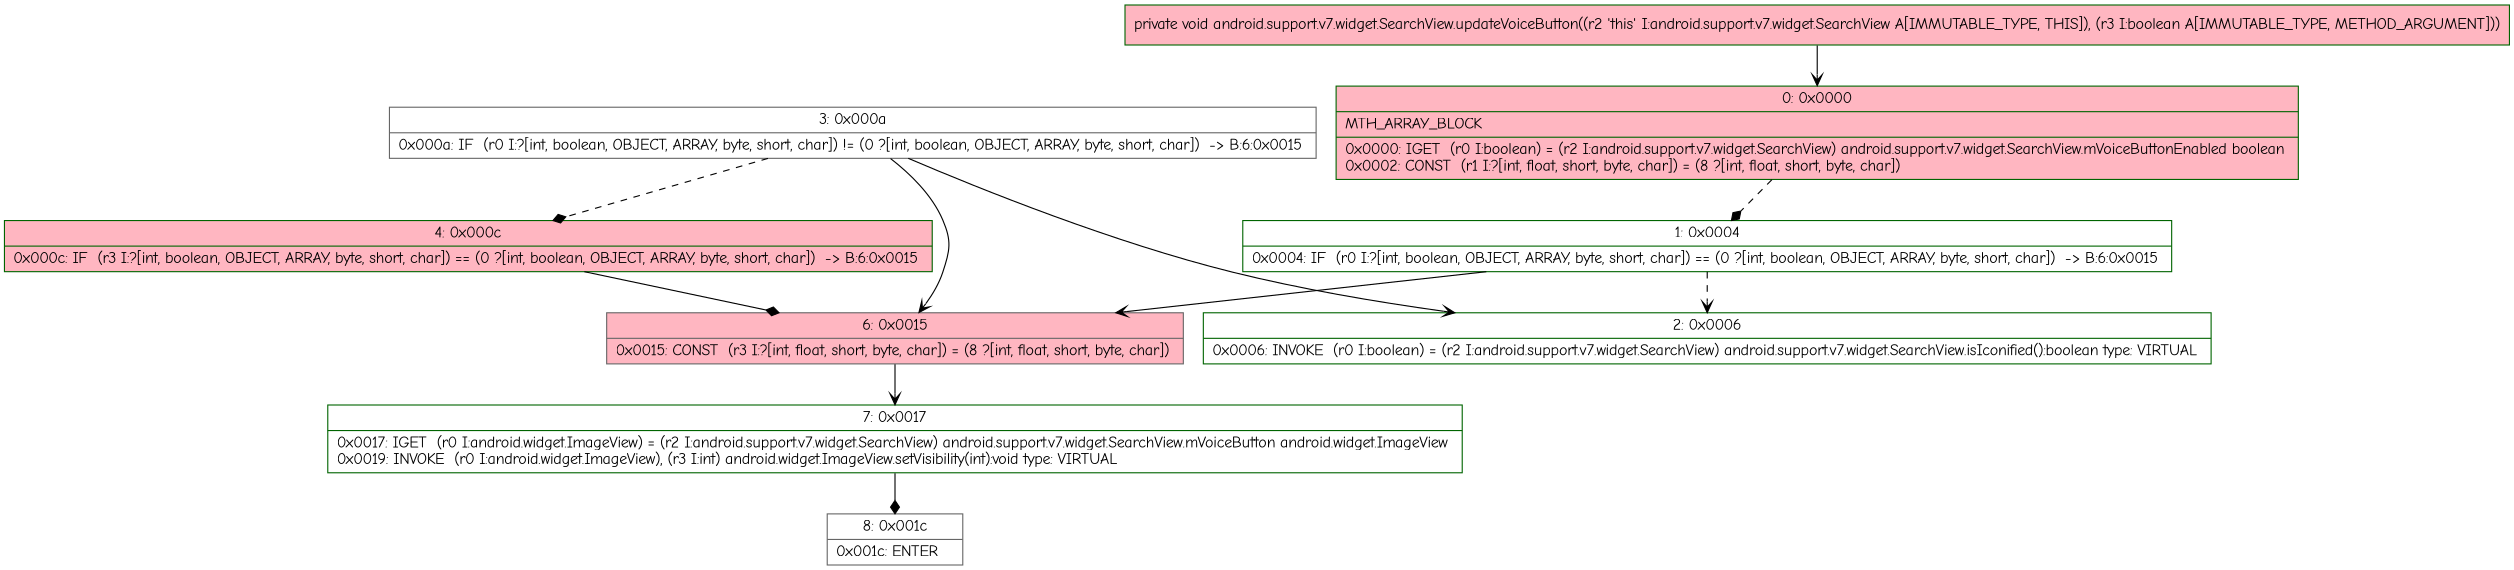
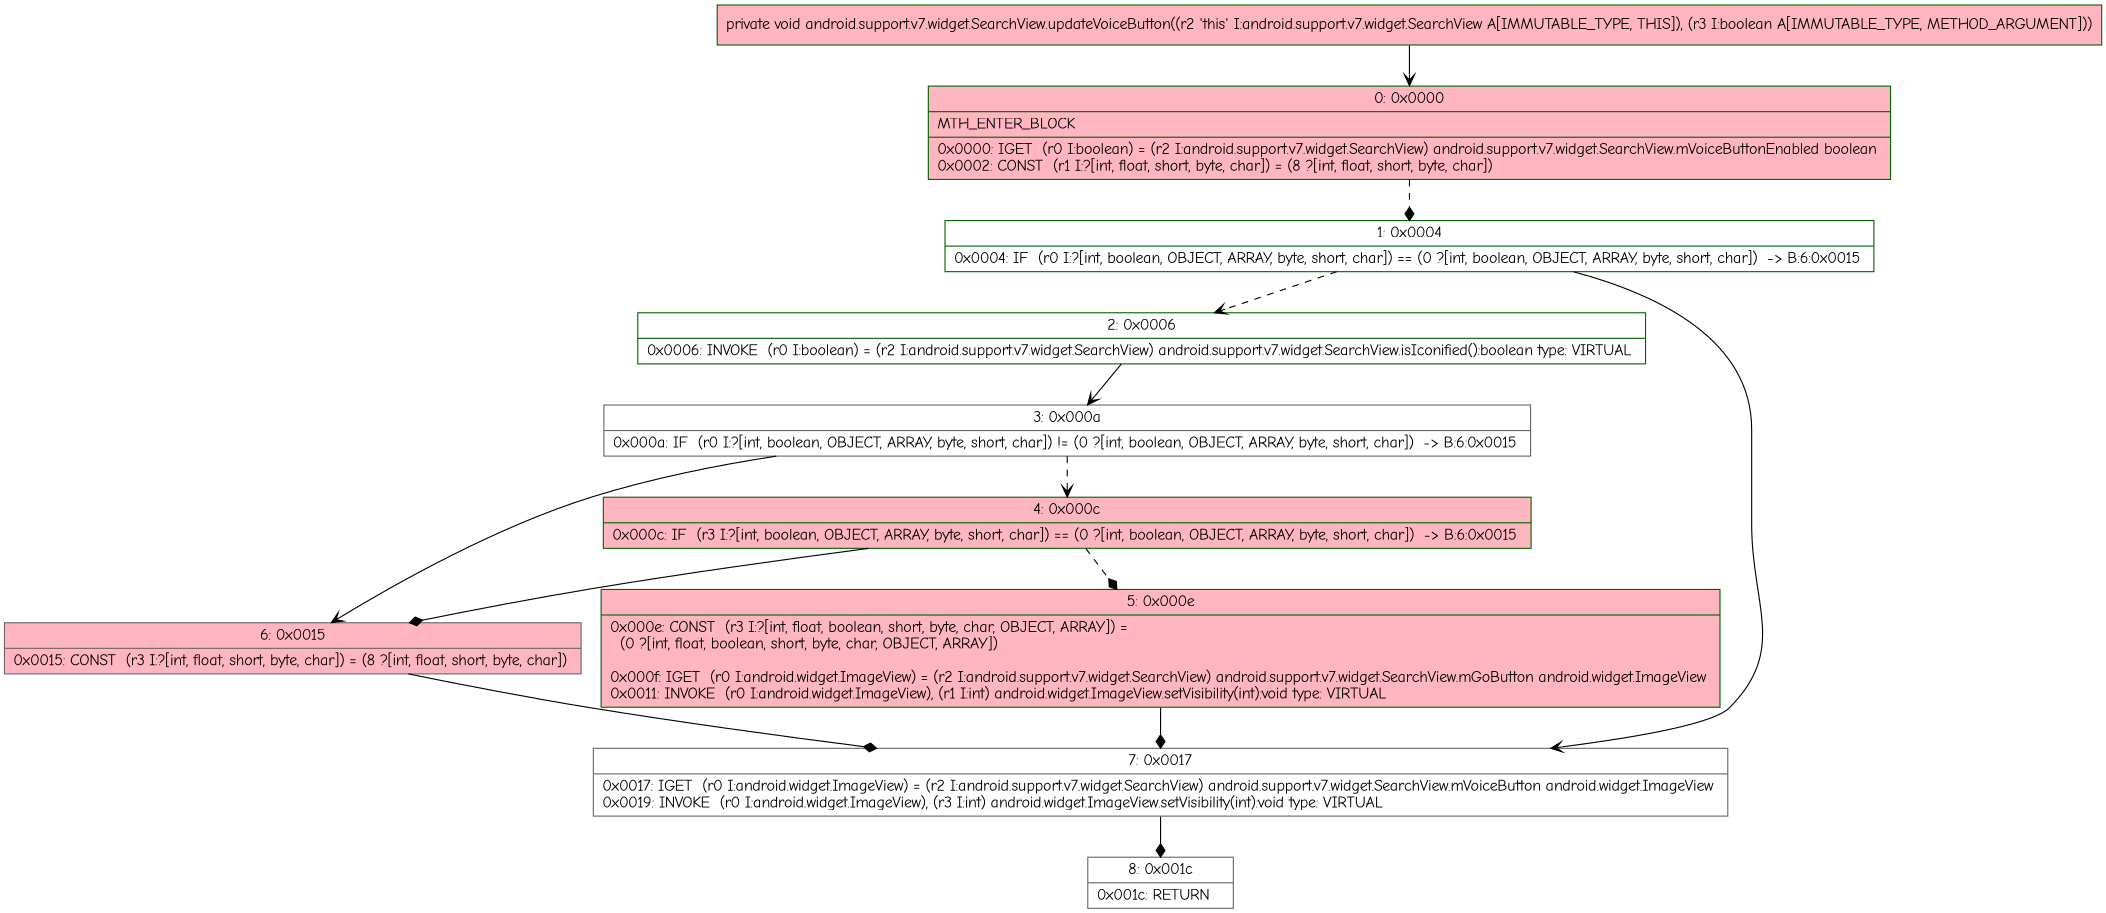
(1414, 124) -> (1006, 124)
(667, 188) -> (1067, 471)
(1170, 255) -> (1108, 380)
(1289, 294) -> (1752, 532)
(895, 379) -> (635, 715)
(895, 439) -> (1161, 782)
(895, 552) -> (1161, 895)
none -> (1161, 648)
